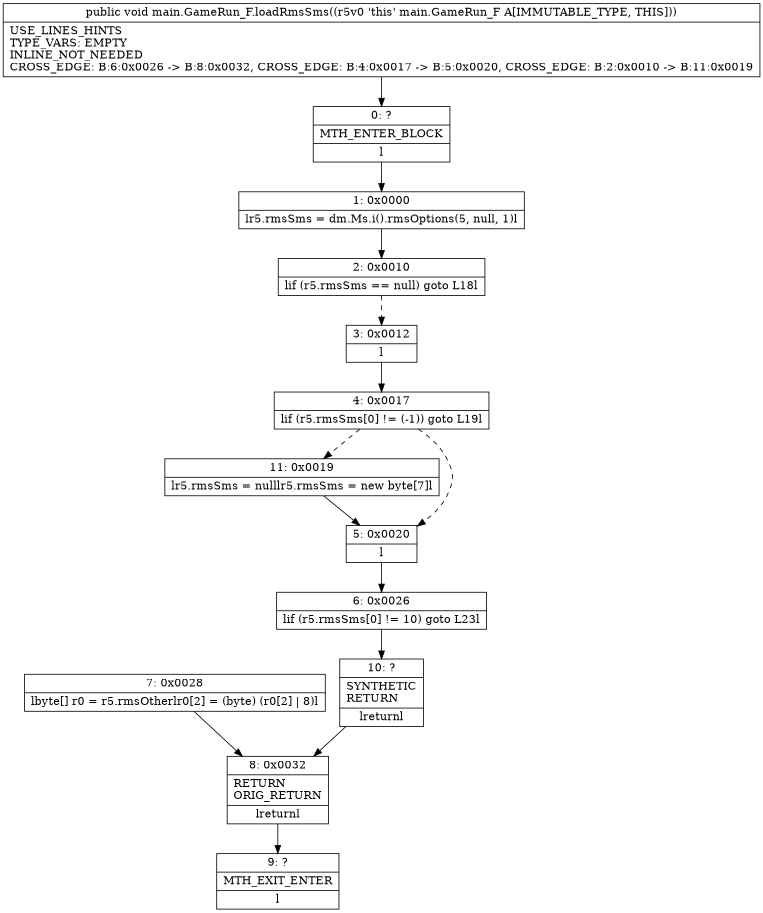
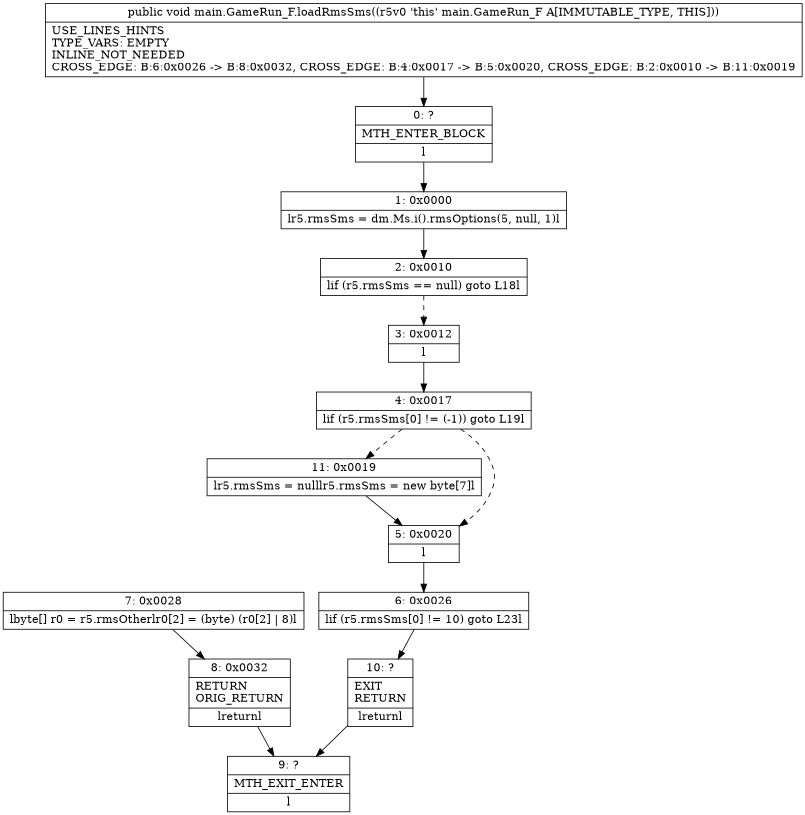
(382, 686) -> (368, 686)
(333, 739) -> (335, 738)
